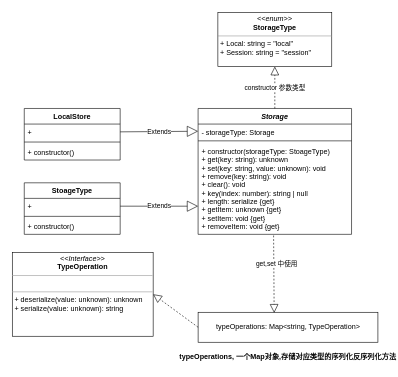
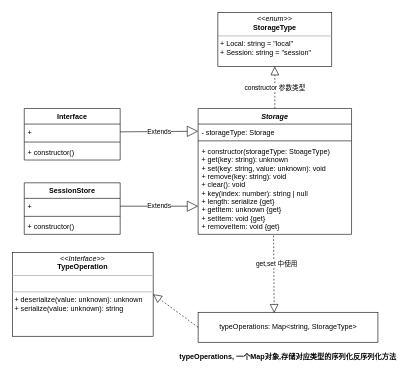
(72, 116) -> (72, 116)
(72, 191) -> (72, 191)
(289, 327) -> (289, 327)
